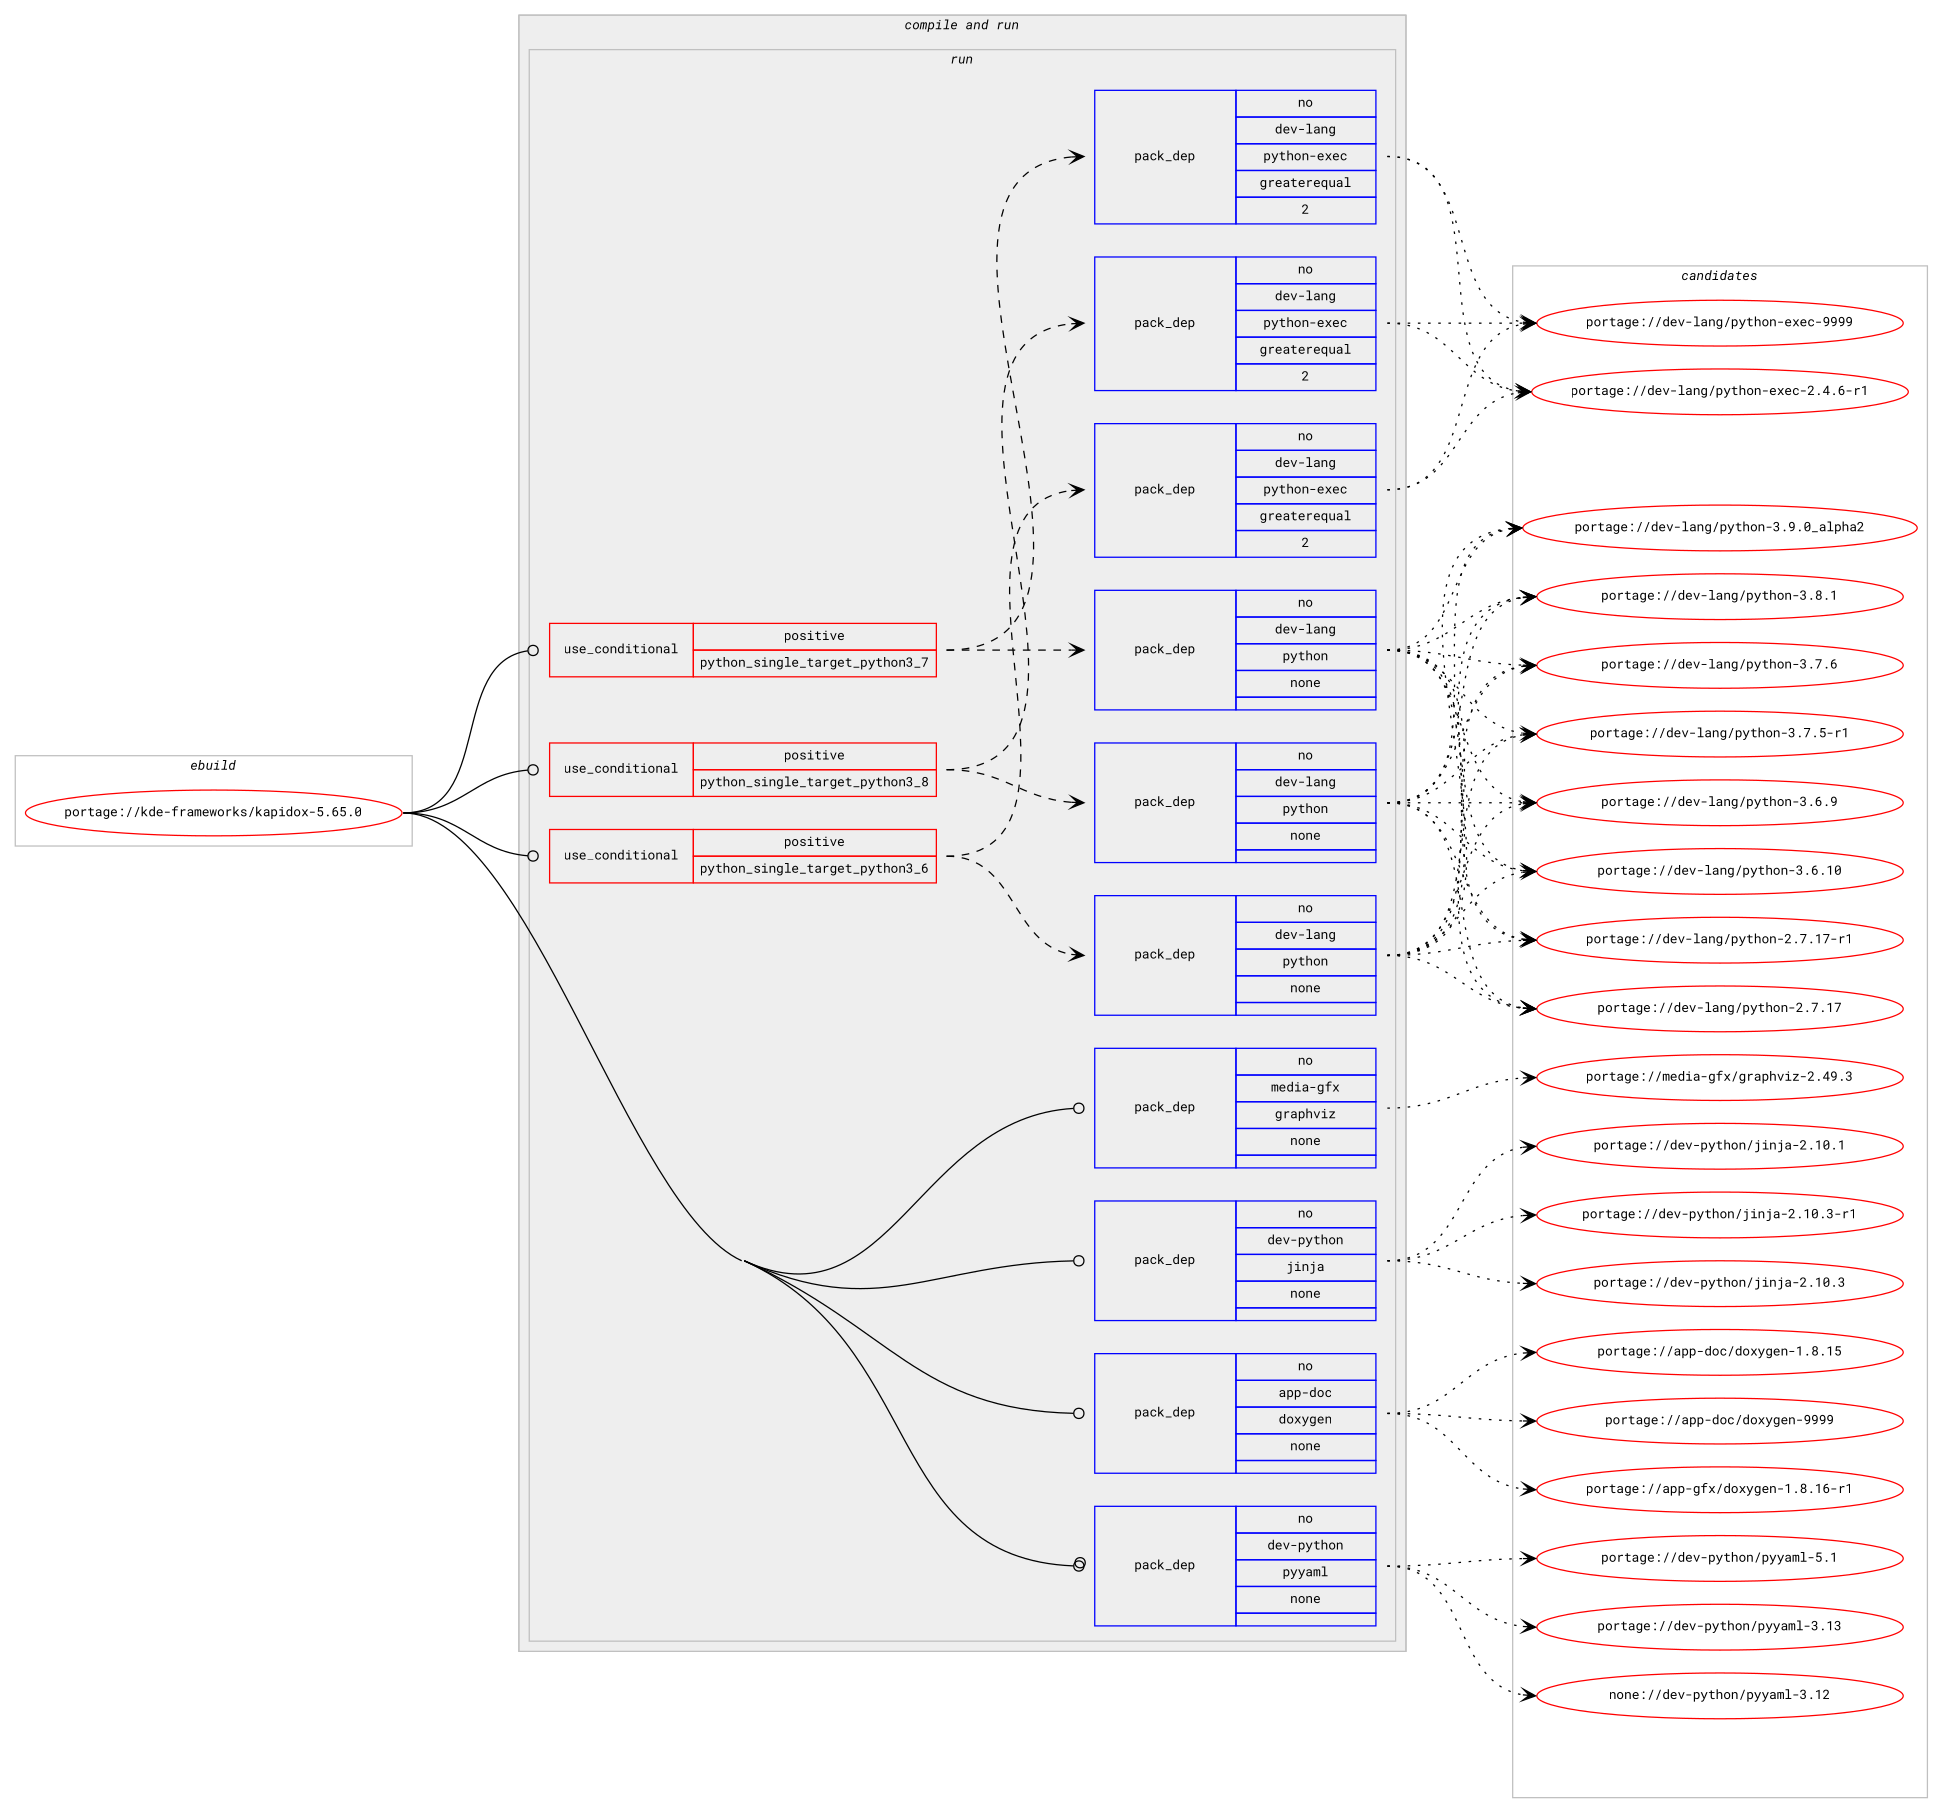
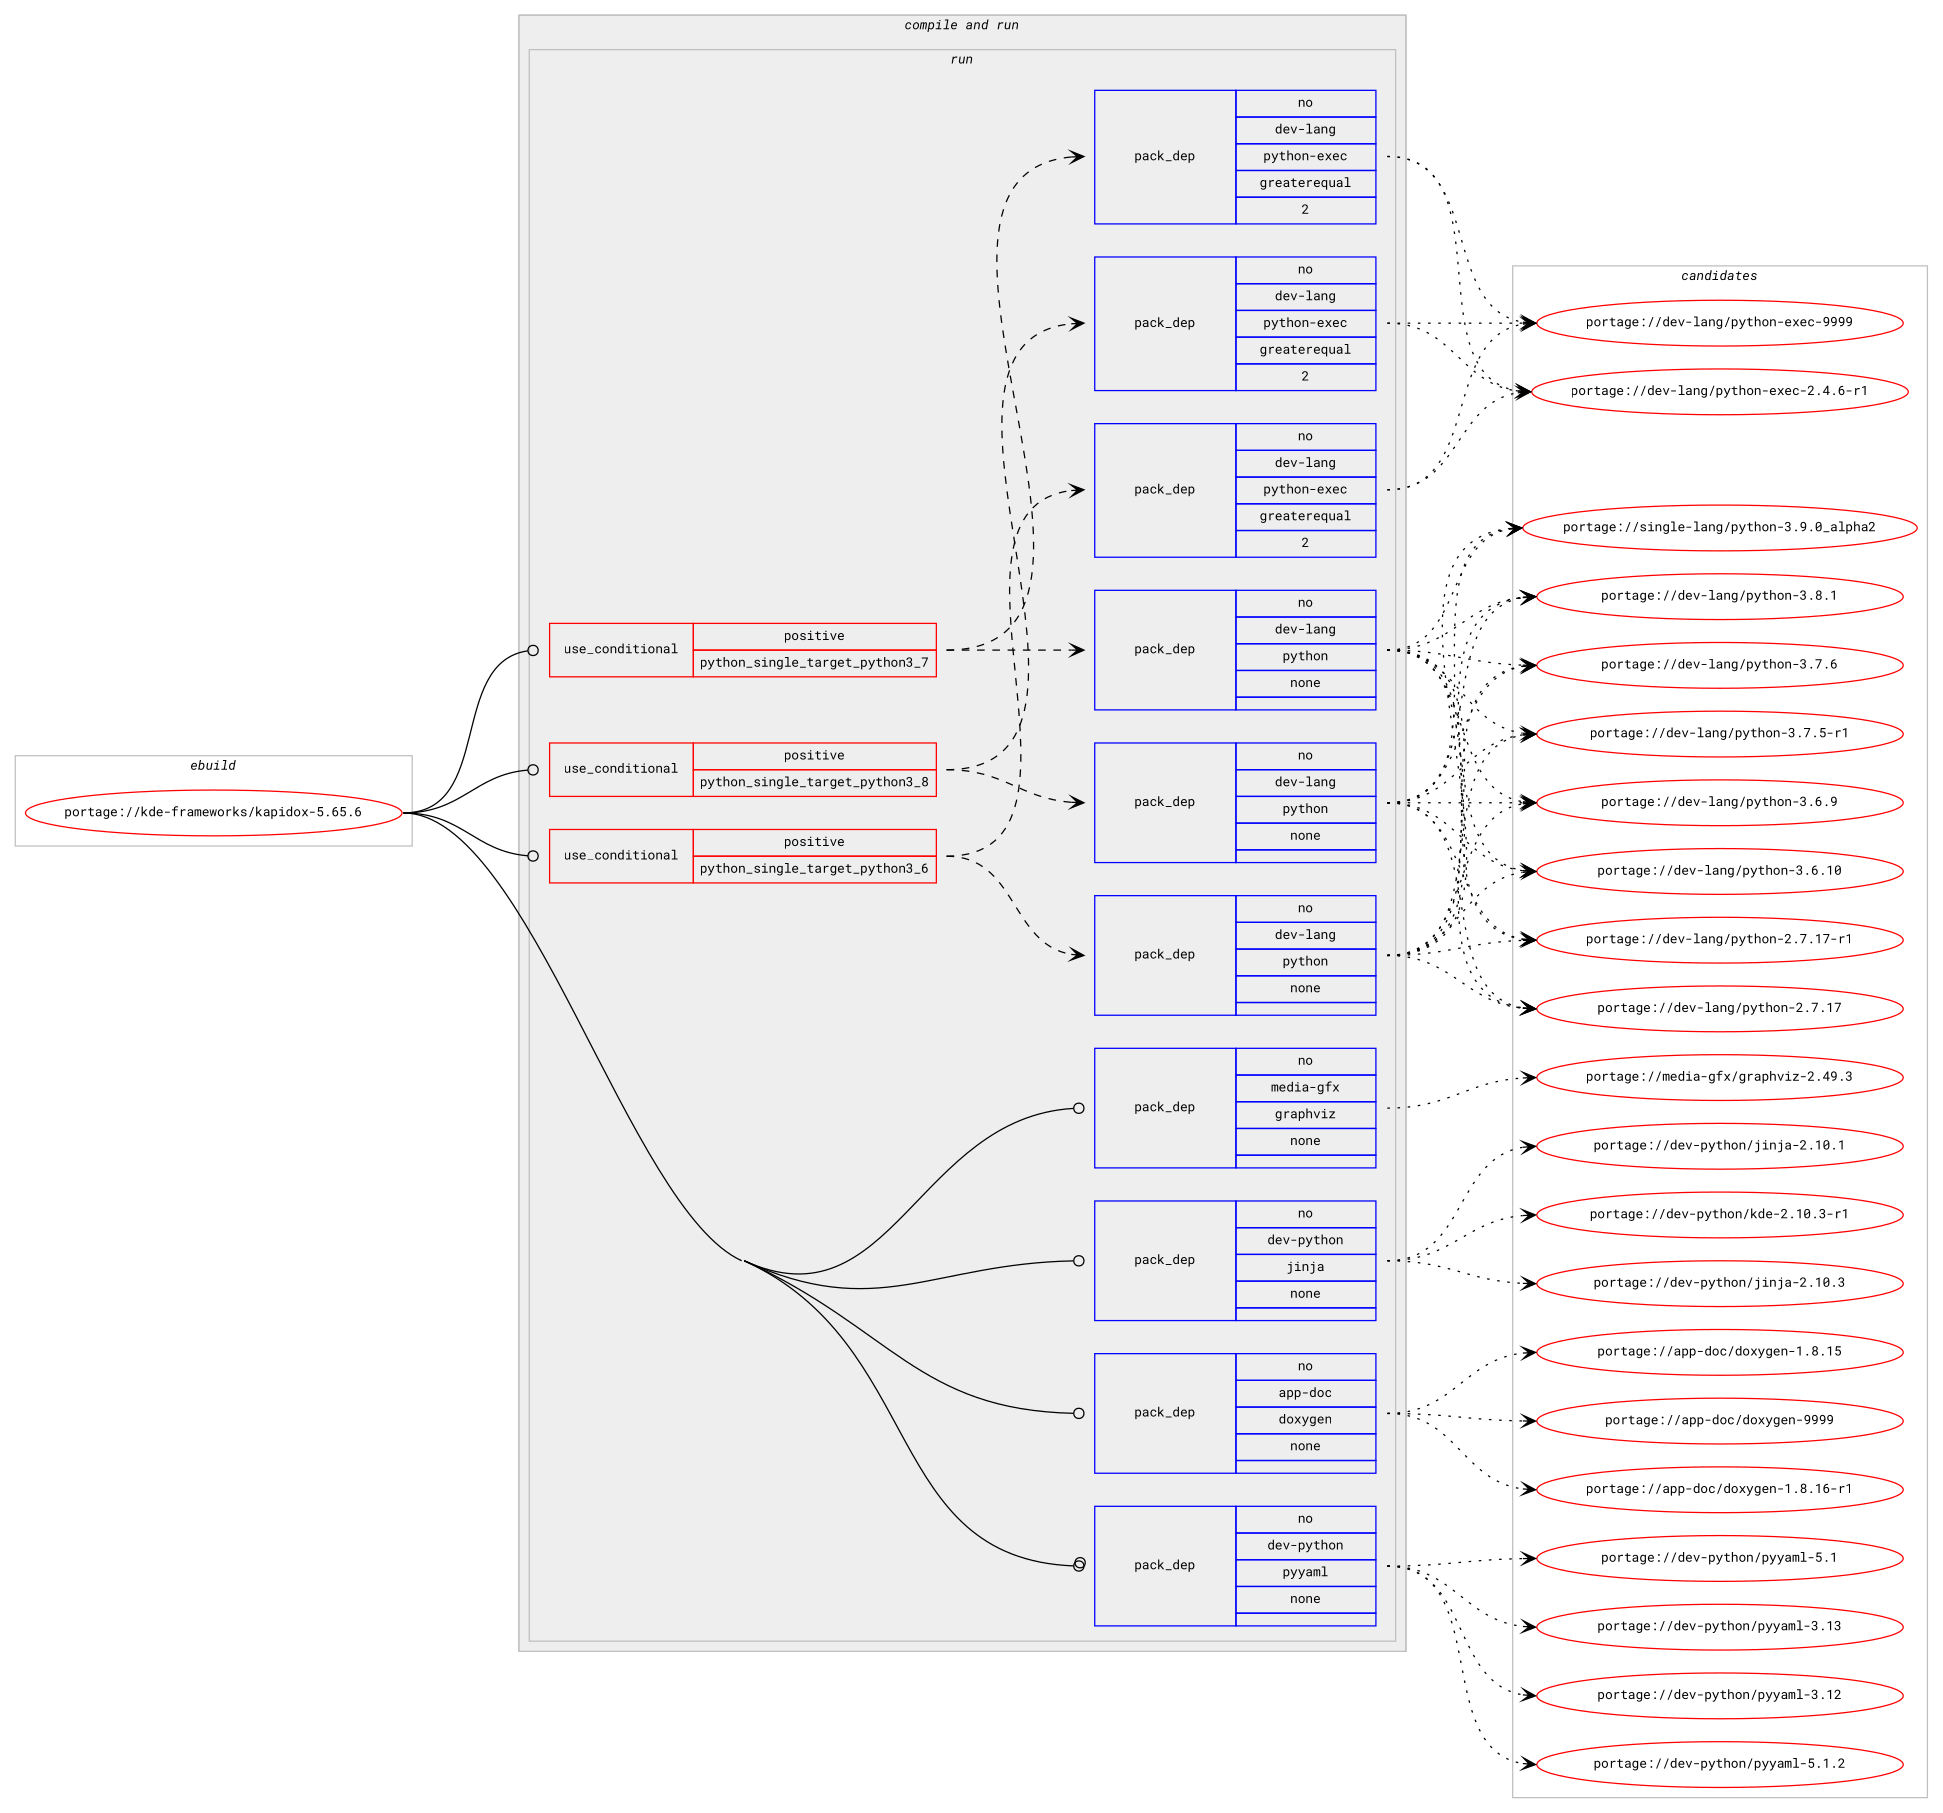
(1720, 528) -> (1720, 528)
(214, 813) -> (214, 813)
(1720, 1215) -> (1720, 1215)
(1720, 1490) -> (1720, 1490)
(1720, 1696) -> (1720, 1696)
none -> (1720, 1765)
